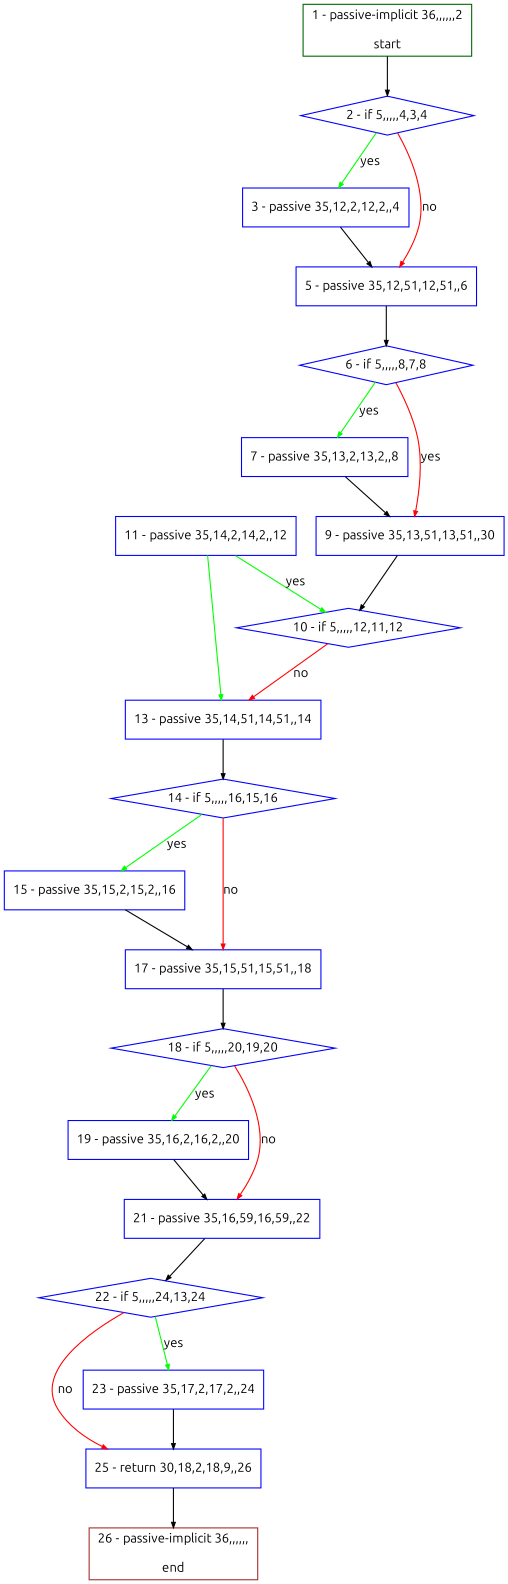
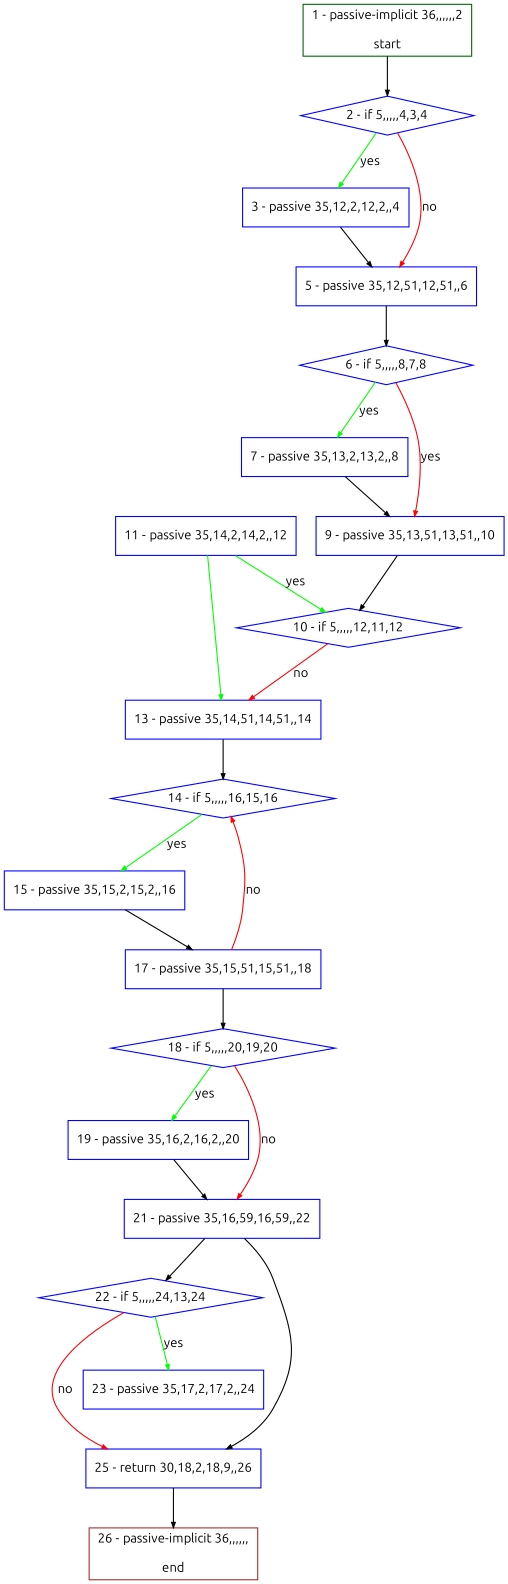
(410, 536) -> (410, 536)
(223, 881) -> (245, 886)
(173, 1426) -> (291, 1348)
